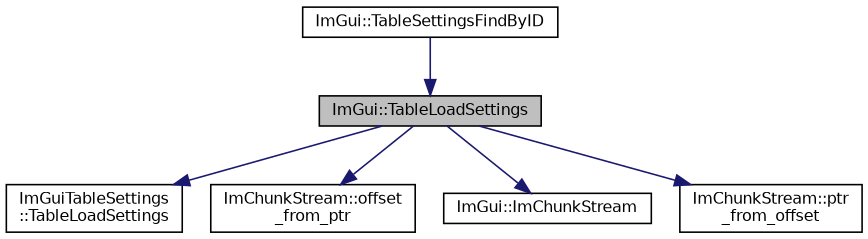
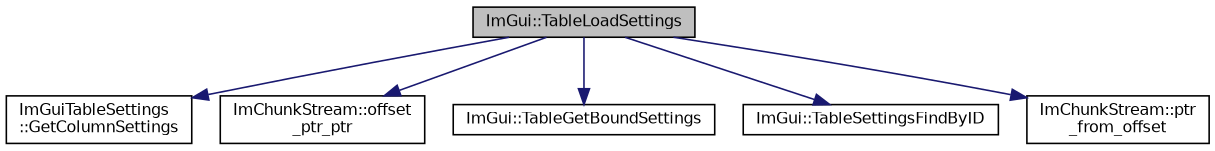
(430, 59) -> (720, 68)
(94, 208) -> (99, 120)
(313, 208) -> (322, 120)
(548, 208) -> (584, 120)
